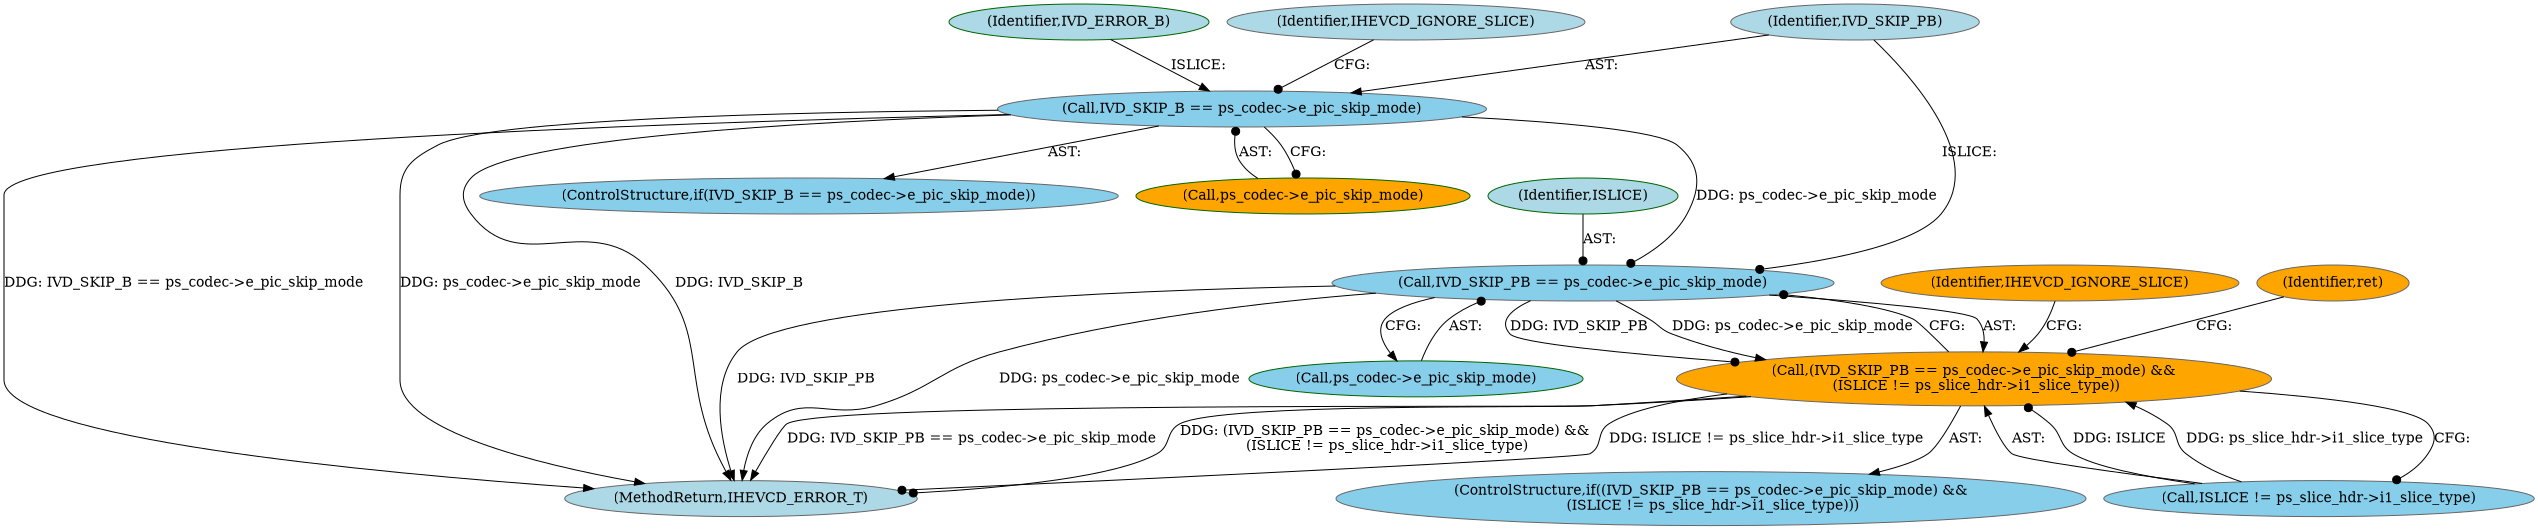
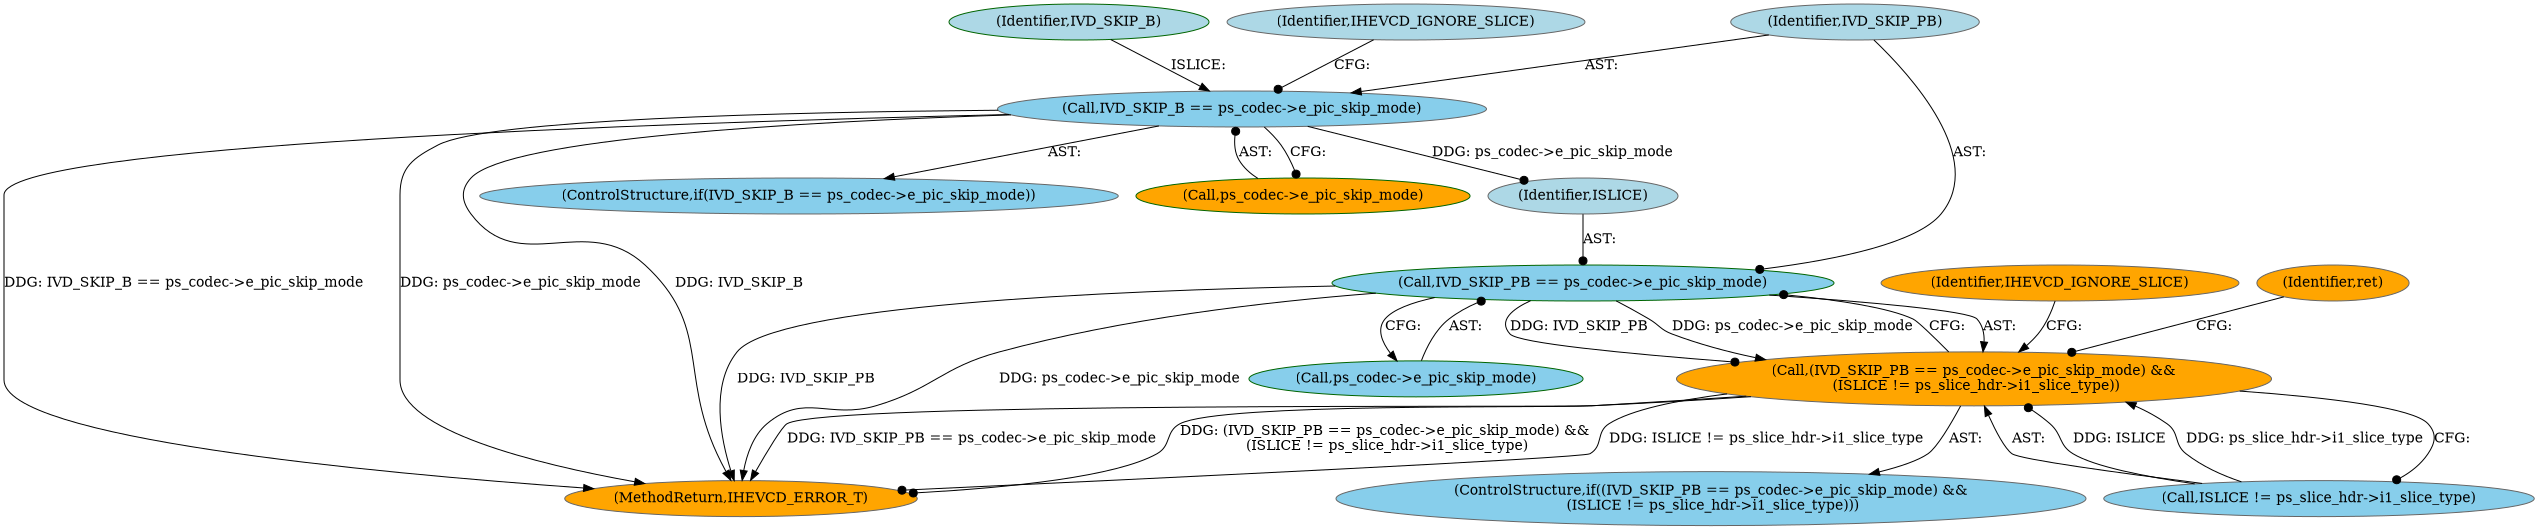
(1079, 22) -> (1079, 22)
(1644, 134) -> (1414, 153)
(1972, 152) -> (1972, 152)
(1583, 196) -> (1583, 196)
(1583, 283) -> (1583, 283)
(741, 499) -> (741, 499)
